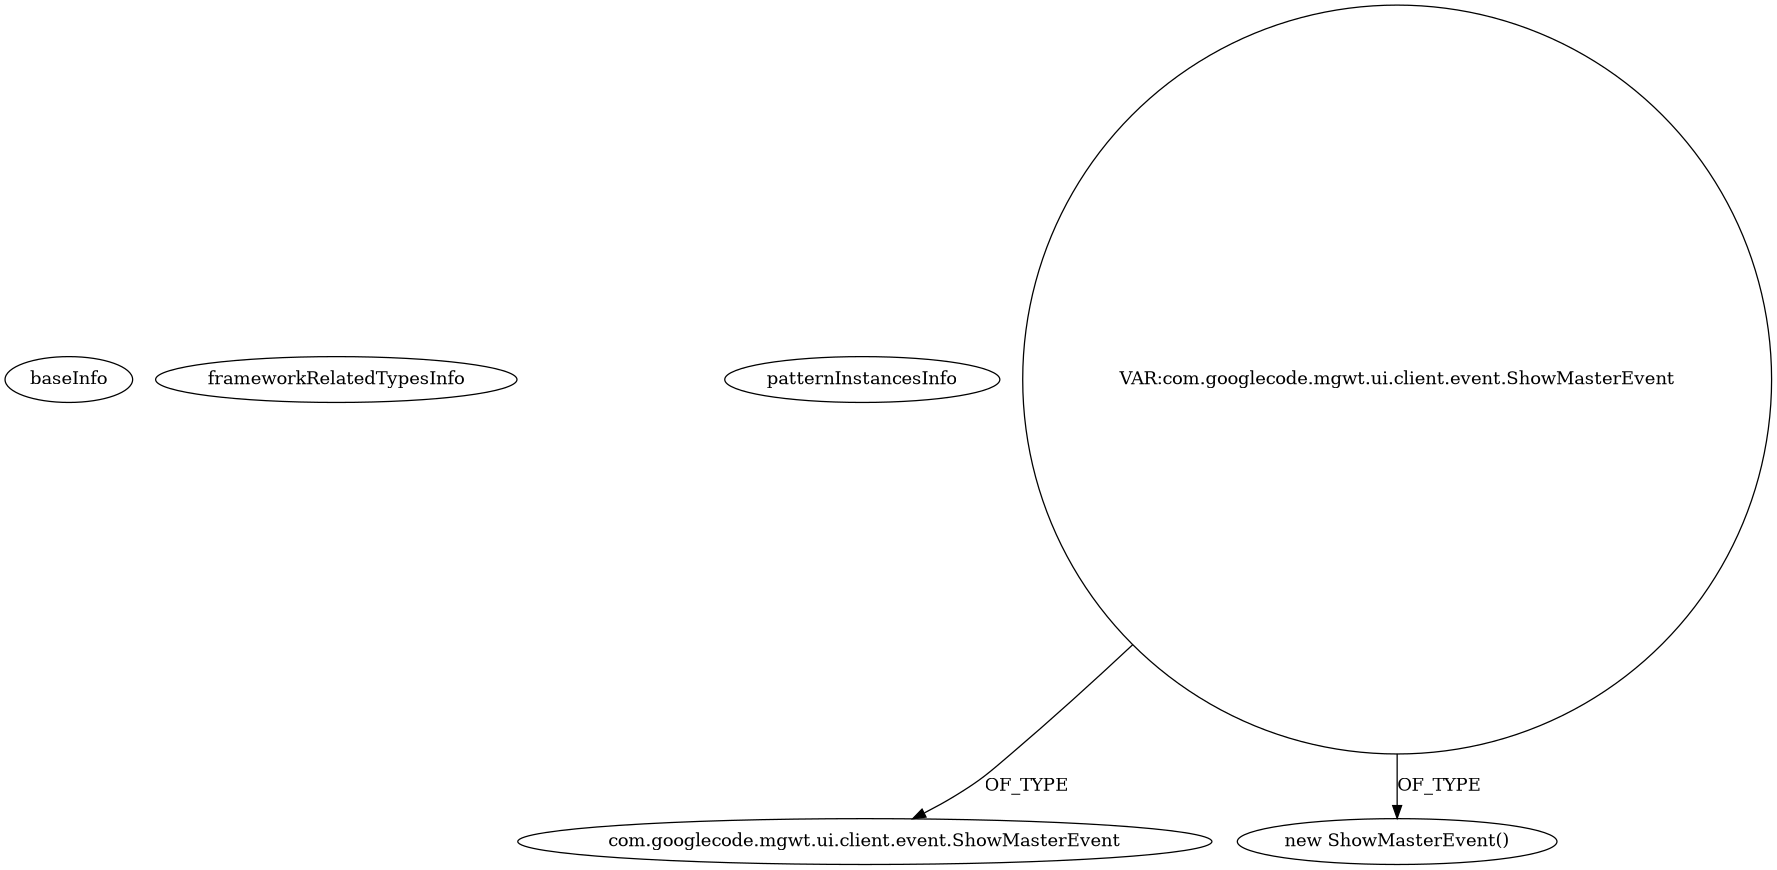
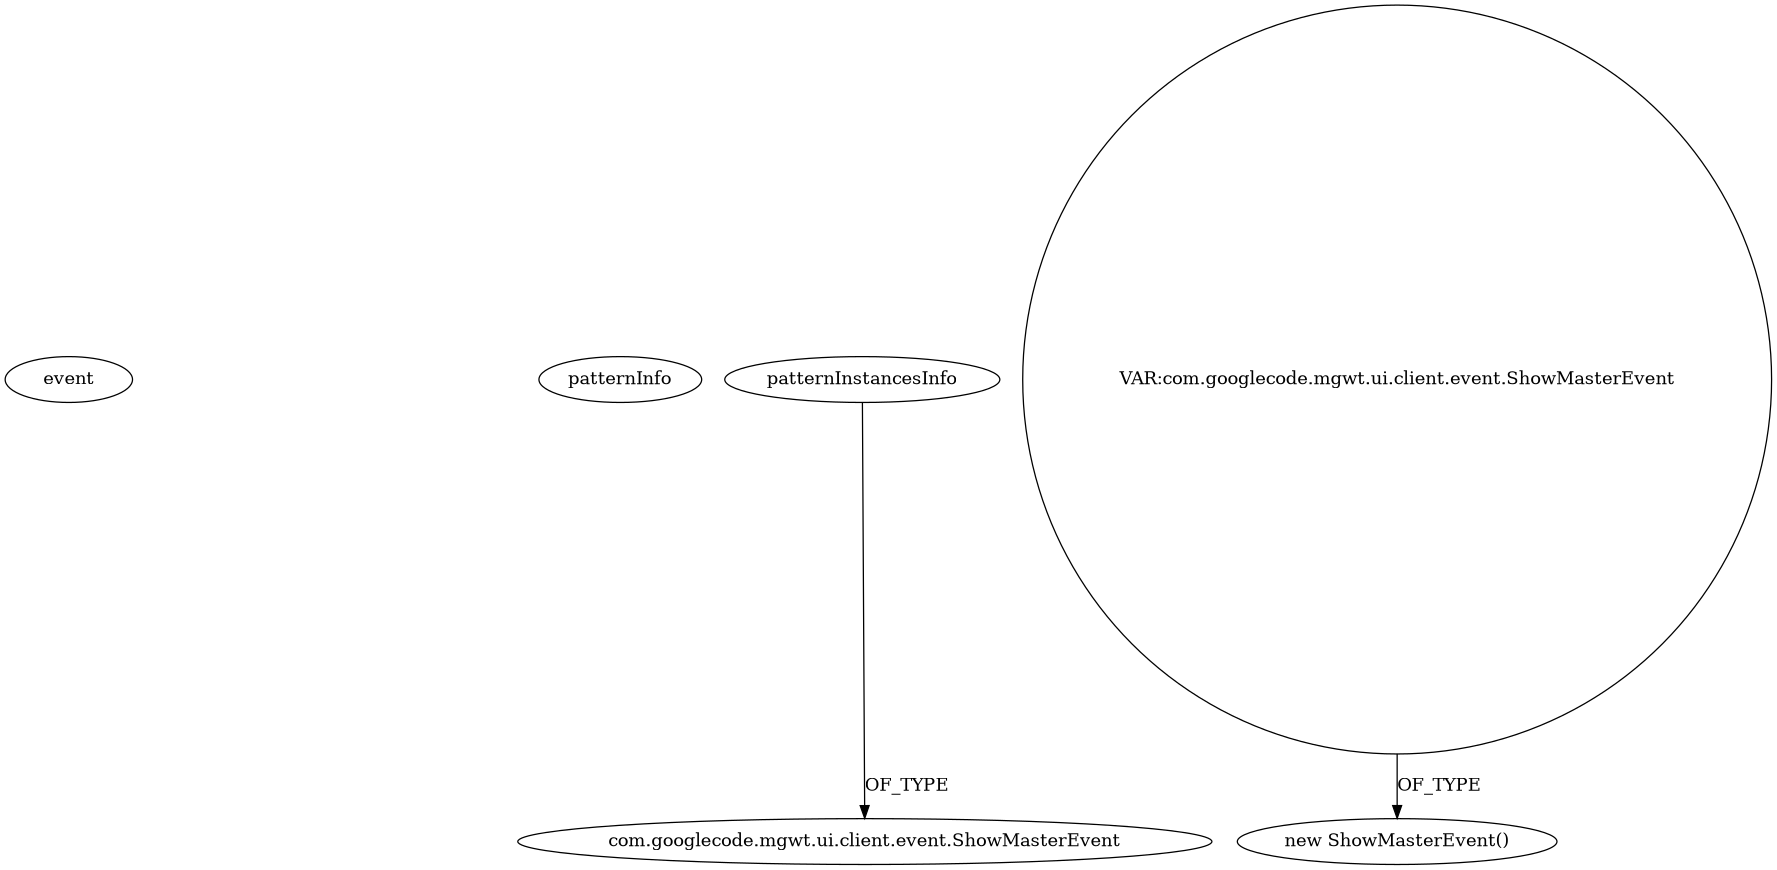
(69, 380) -> (69, 380)
(336, 380) -> none
none -> (620, 380)
(1033, 735) -> (864, 604)
